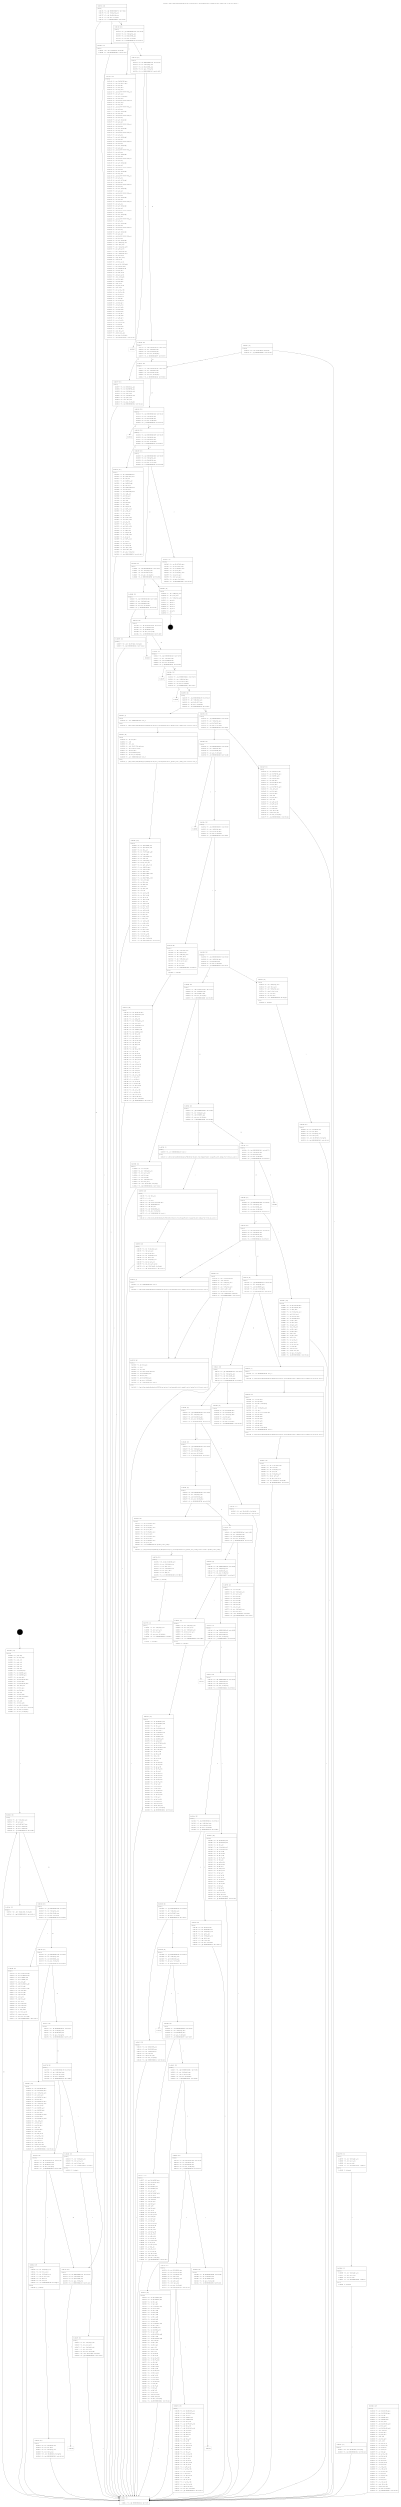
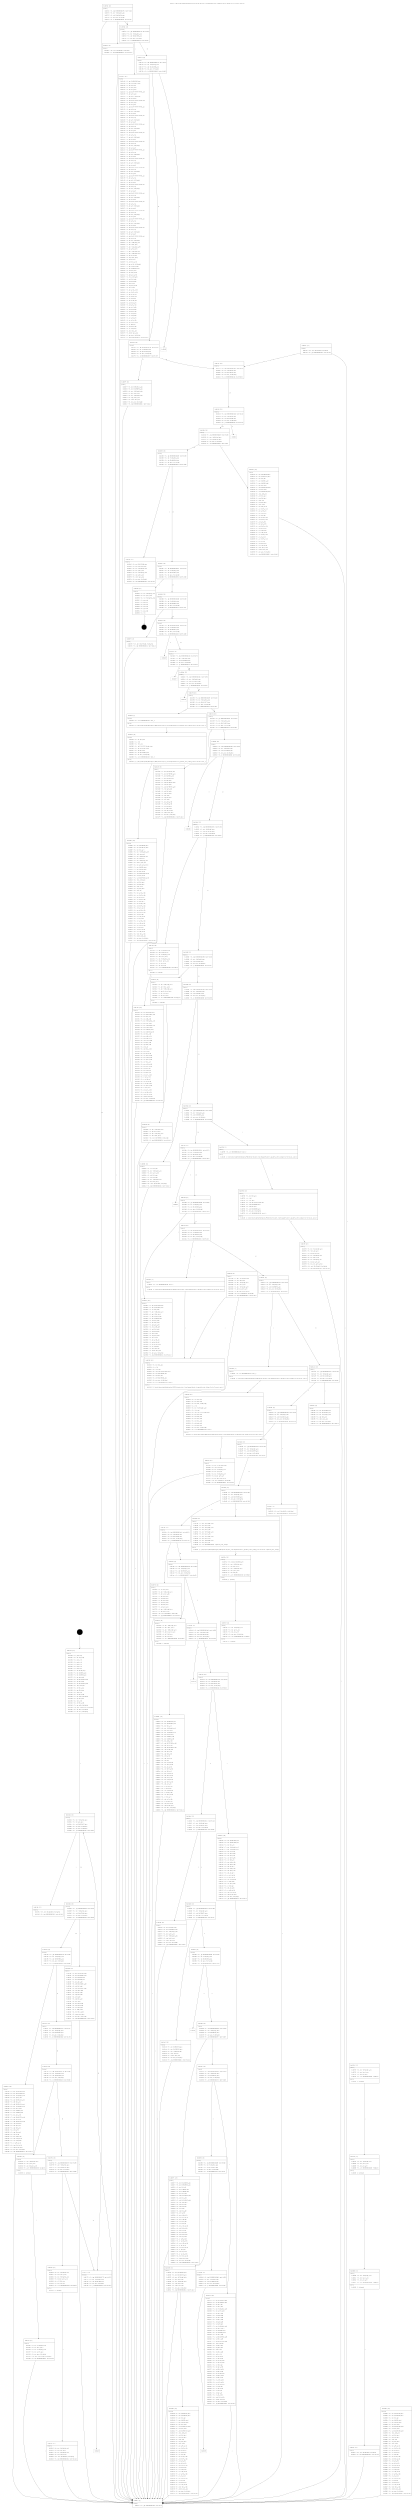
none -> (364, 2073)
